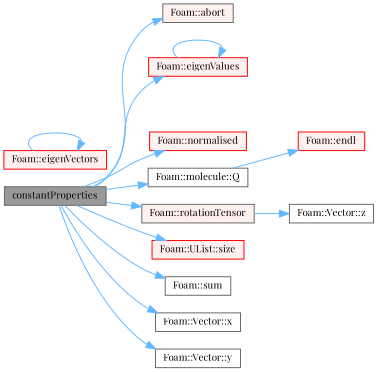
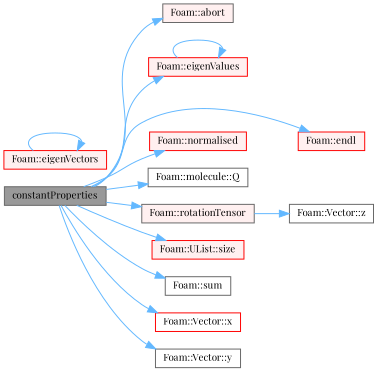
(261, 161) -> (179, 111)
(198, 322) -> (198, 322)
